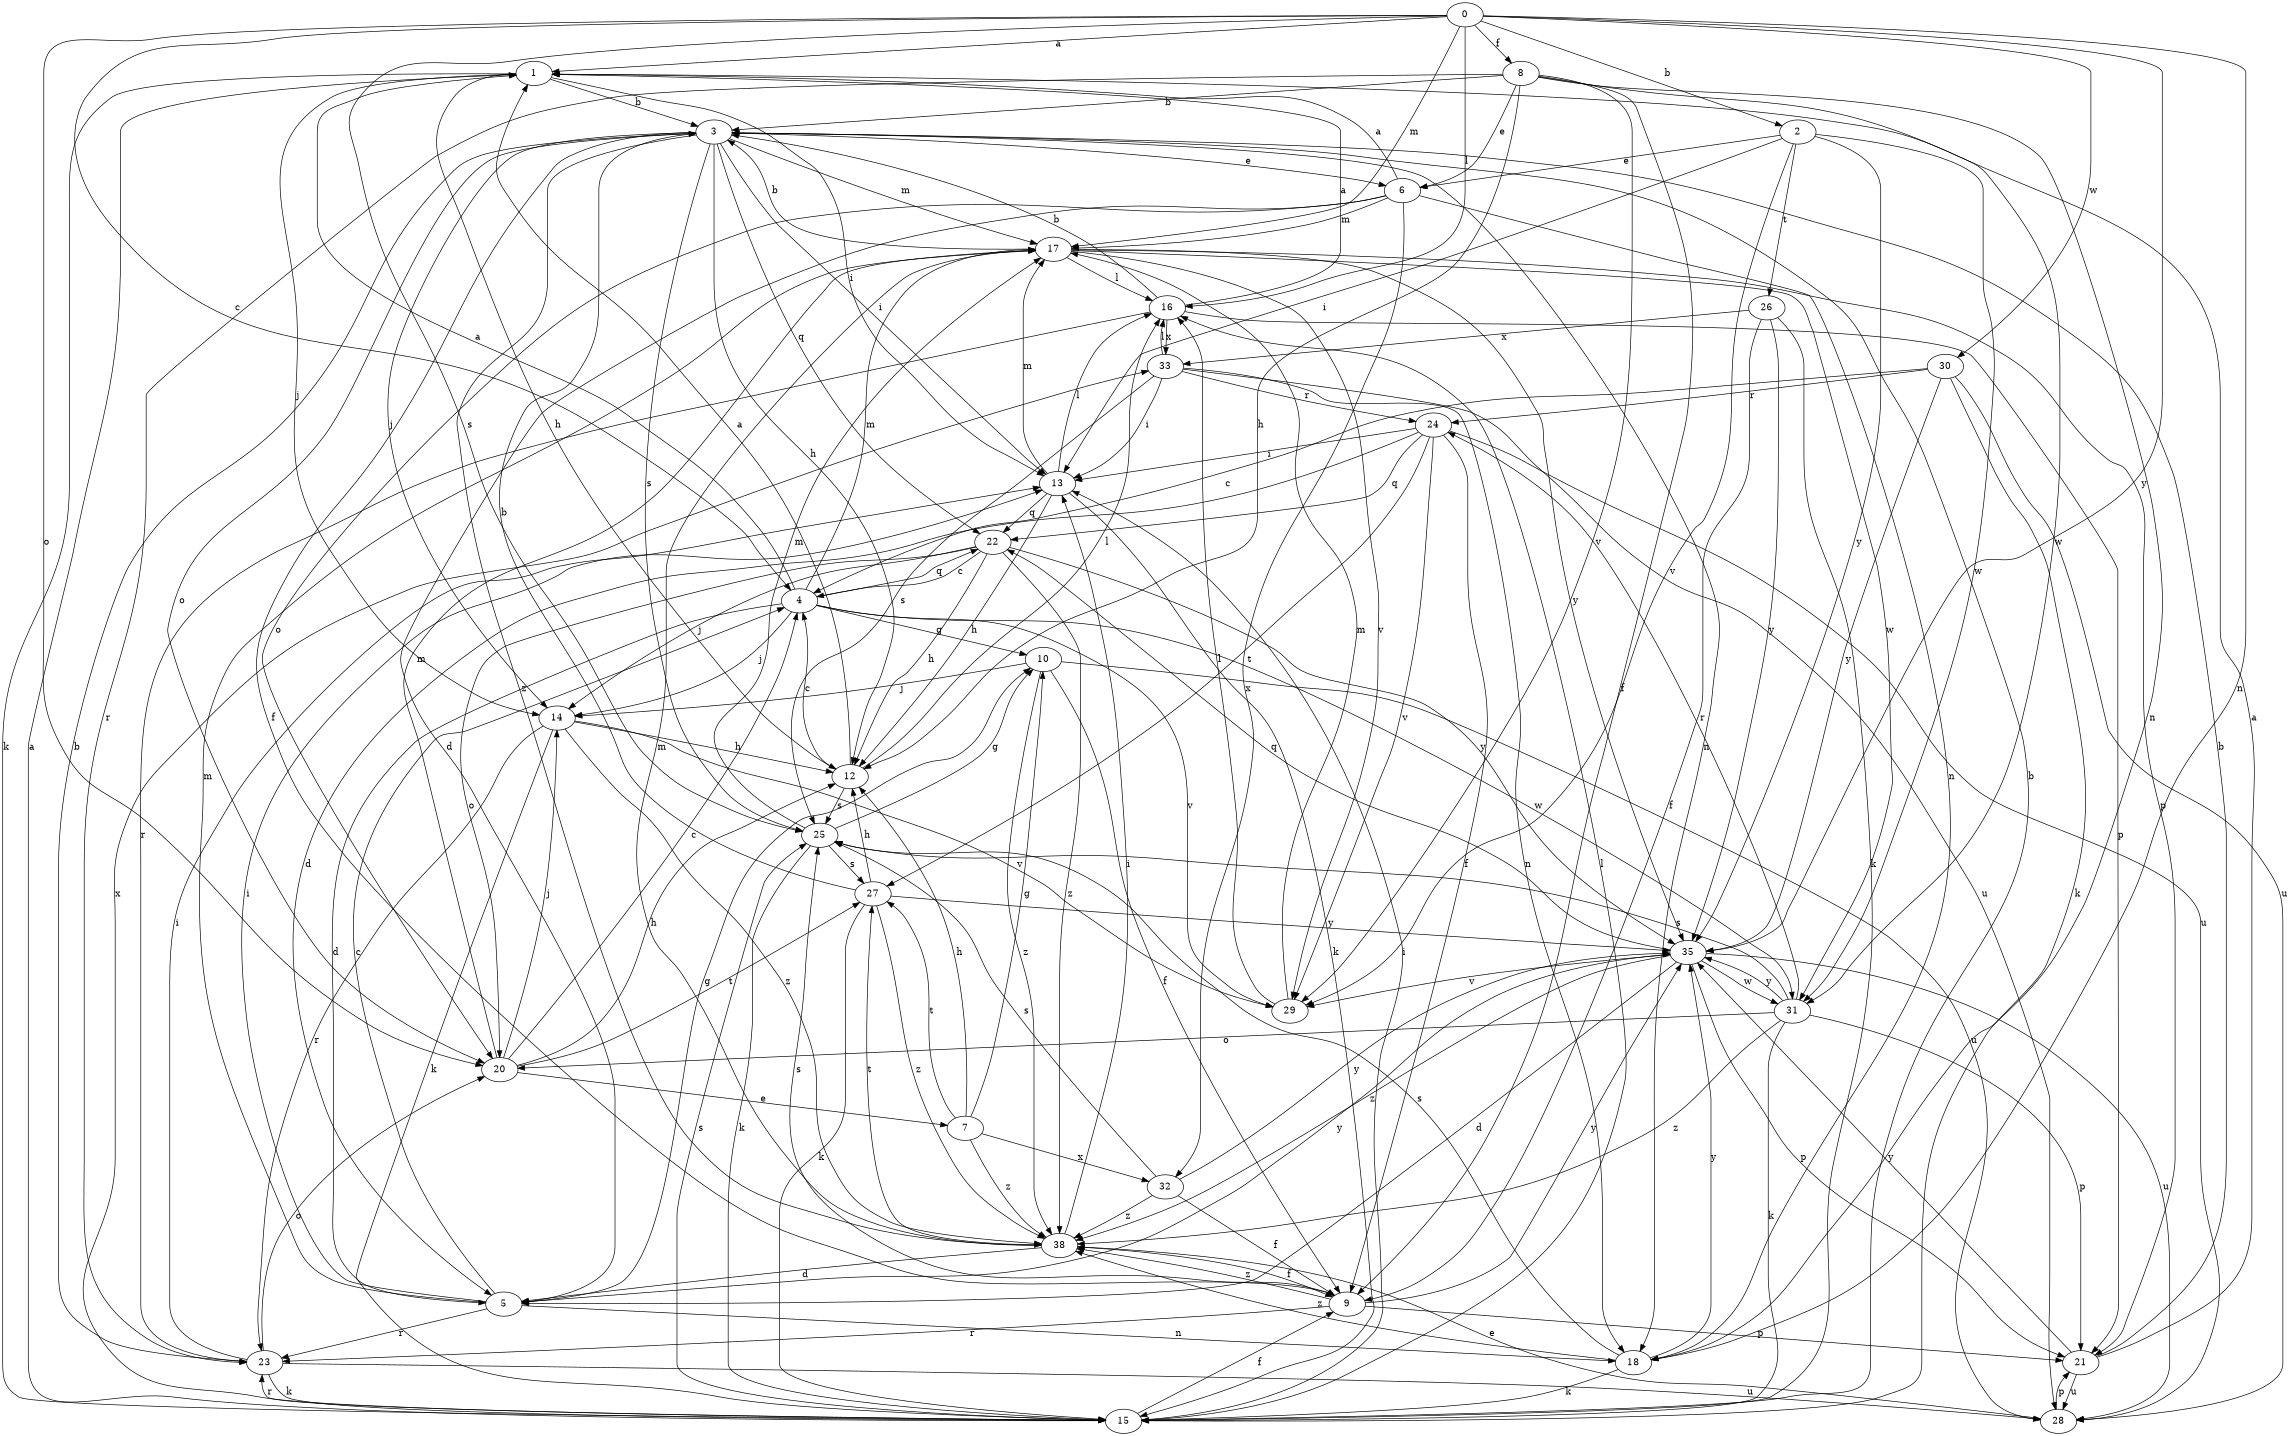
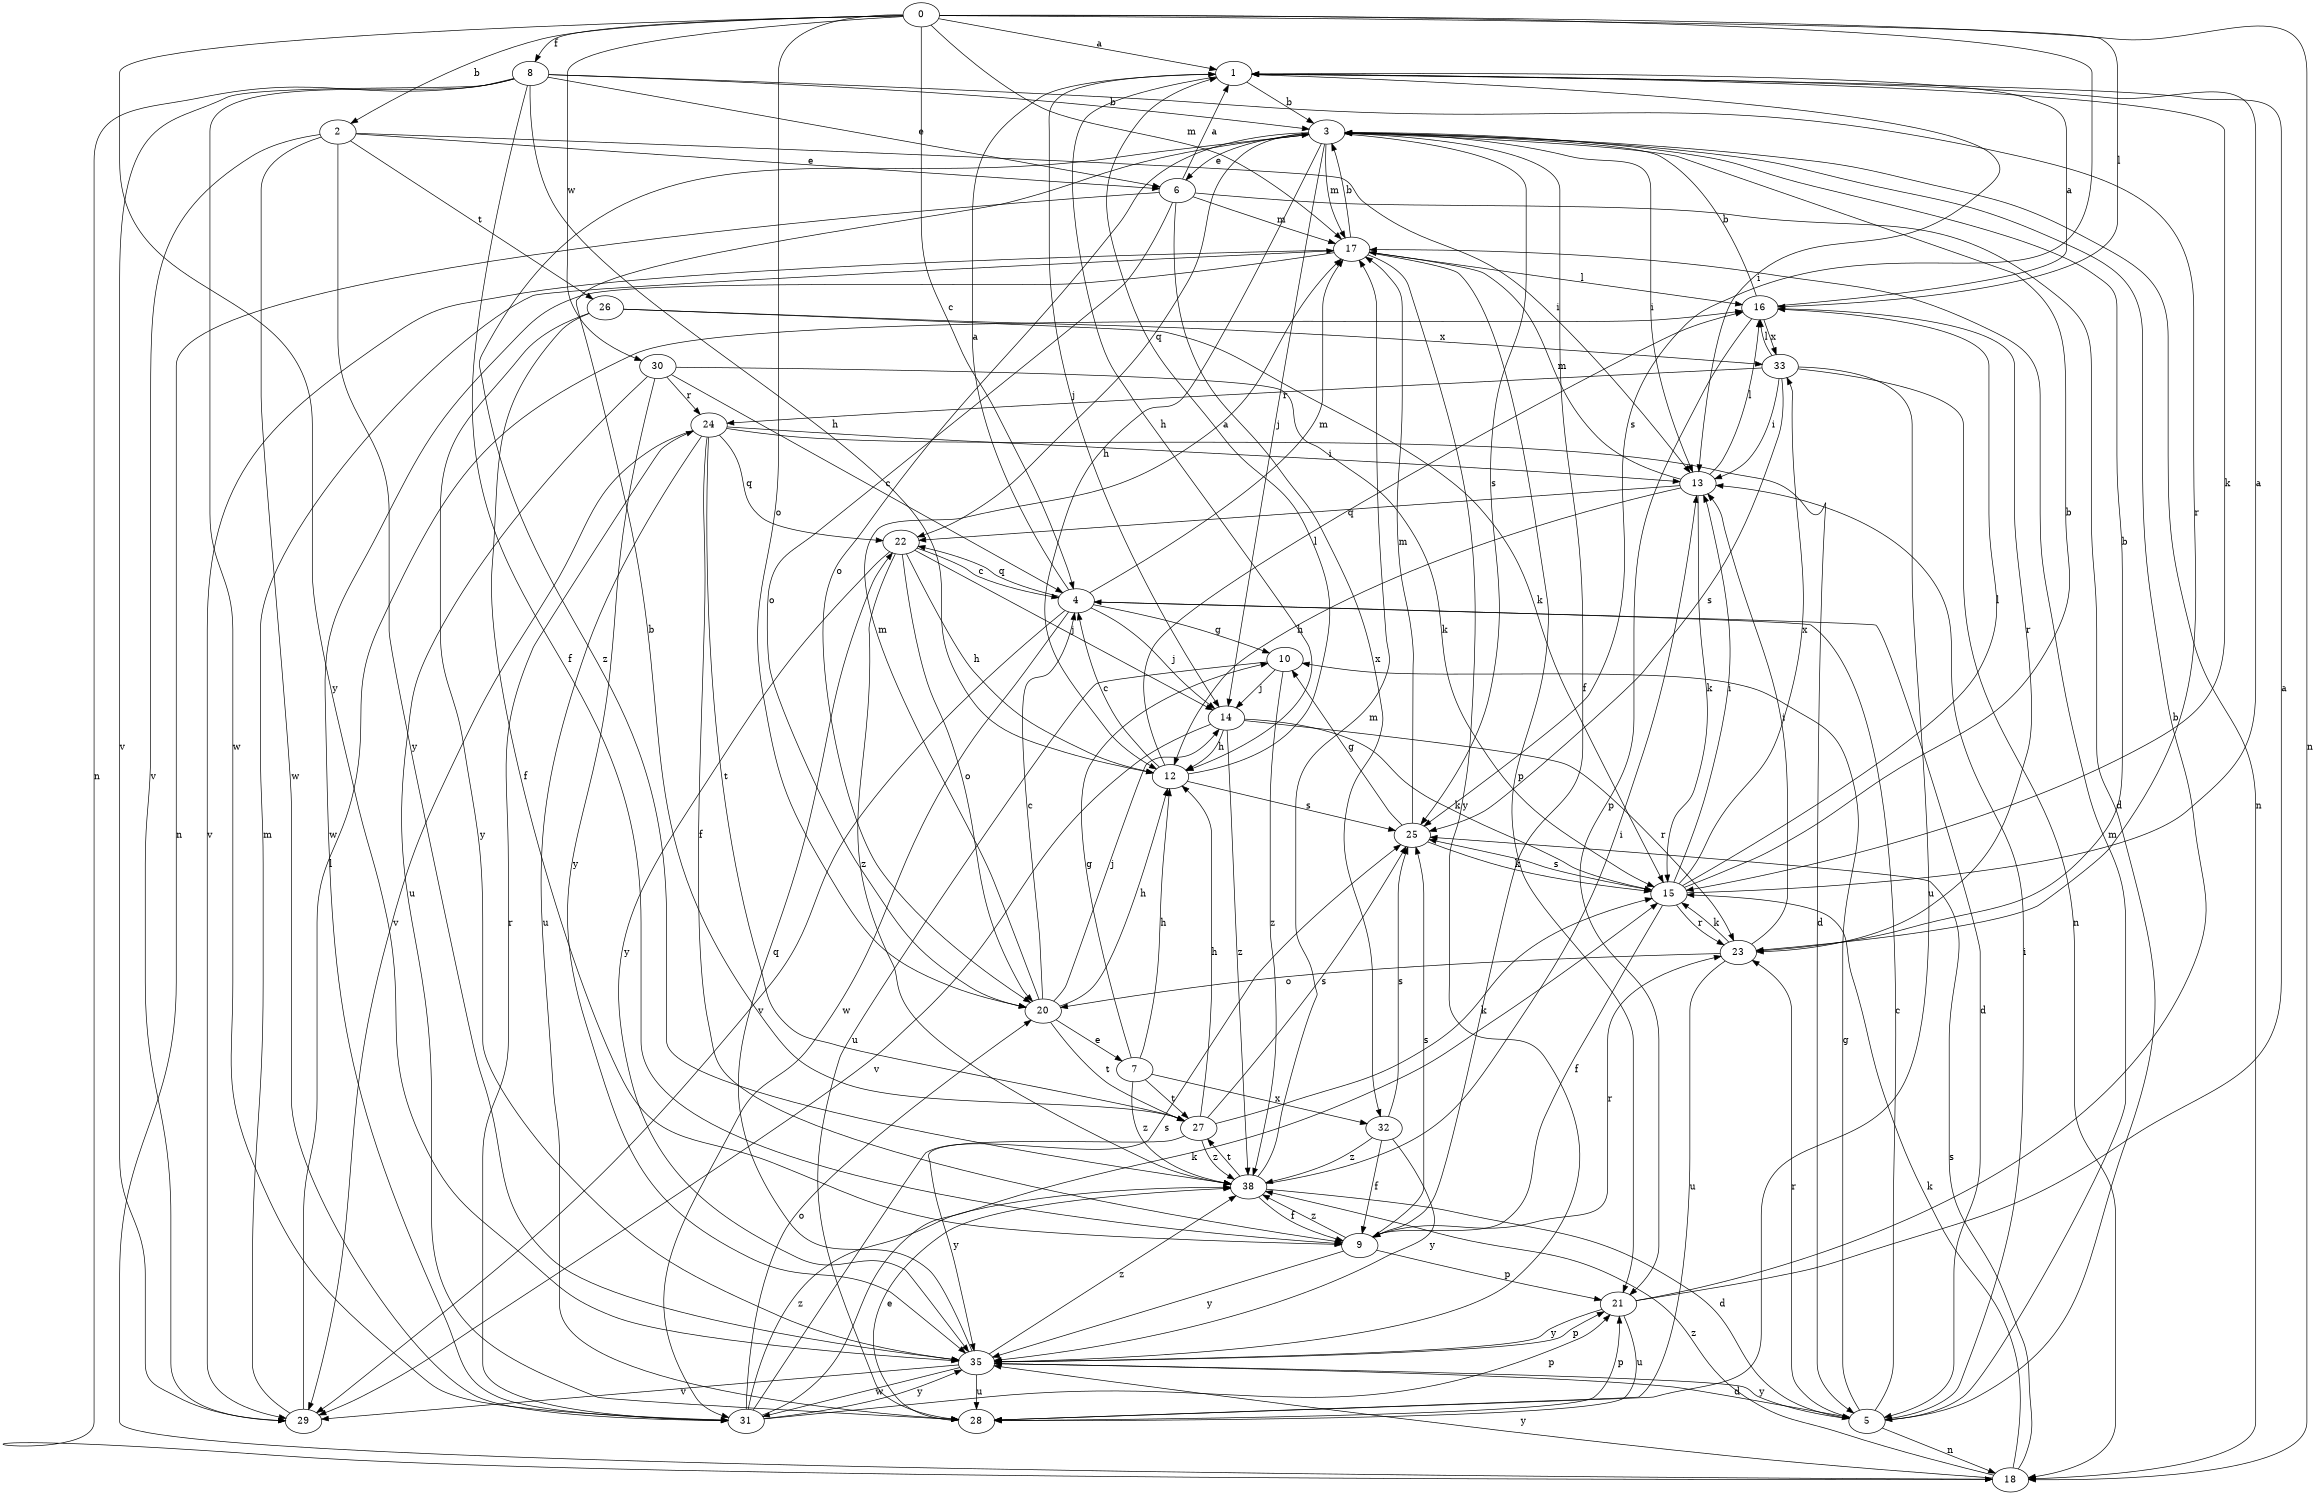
(844, 862) -> (1312, 990)
(1165, 991) -> none
